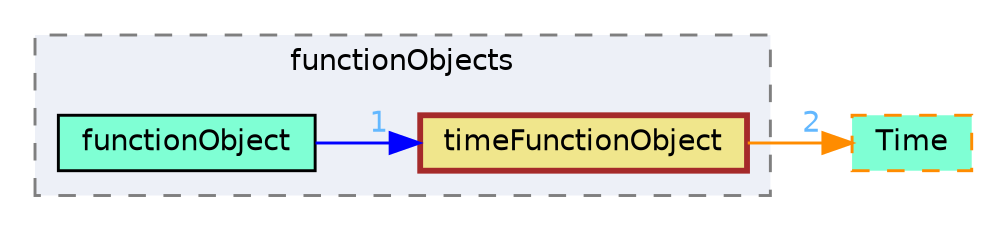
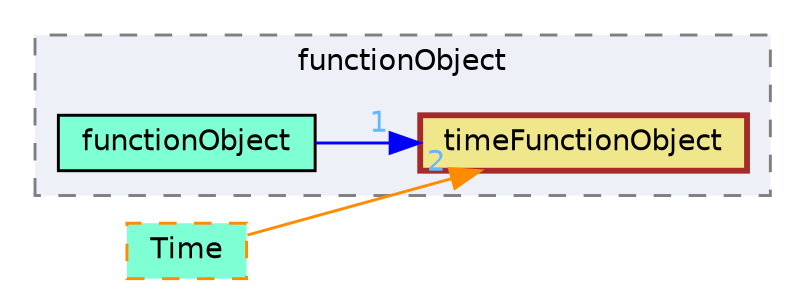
(403, 63) -> (403, 63)
(789, 143) -> (324, 214)
